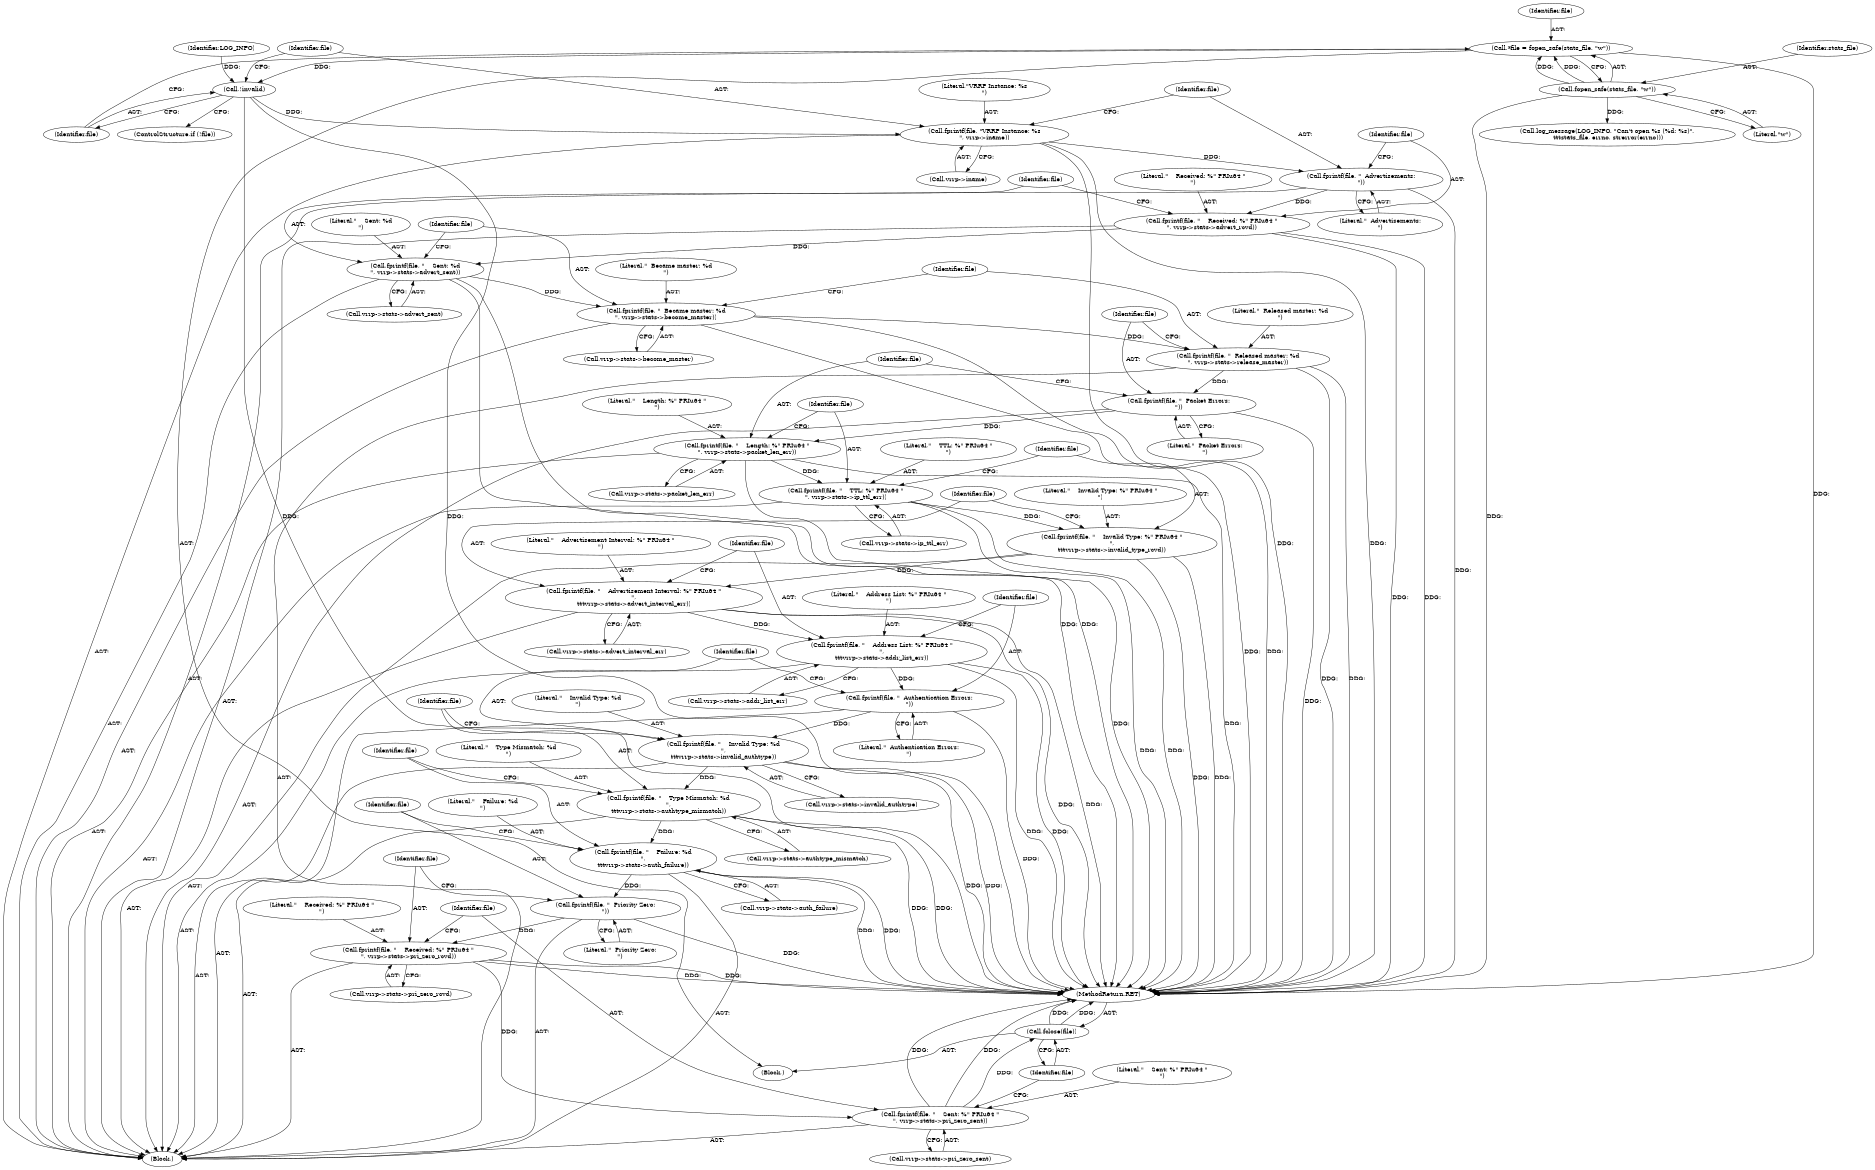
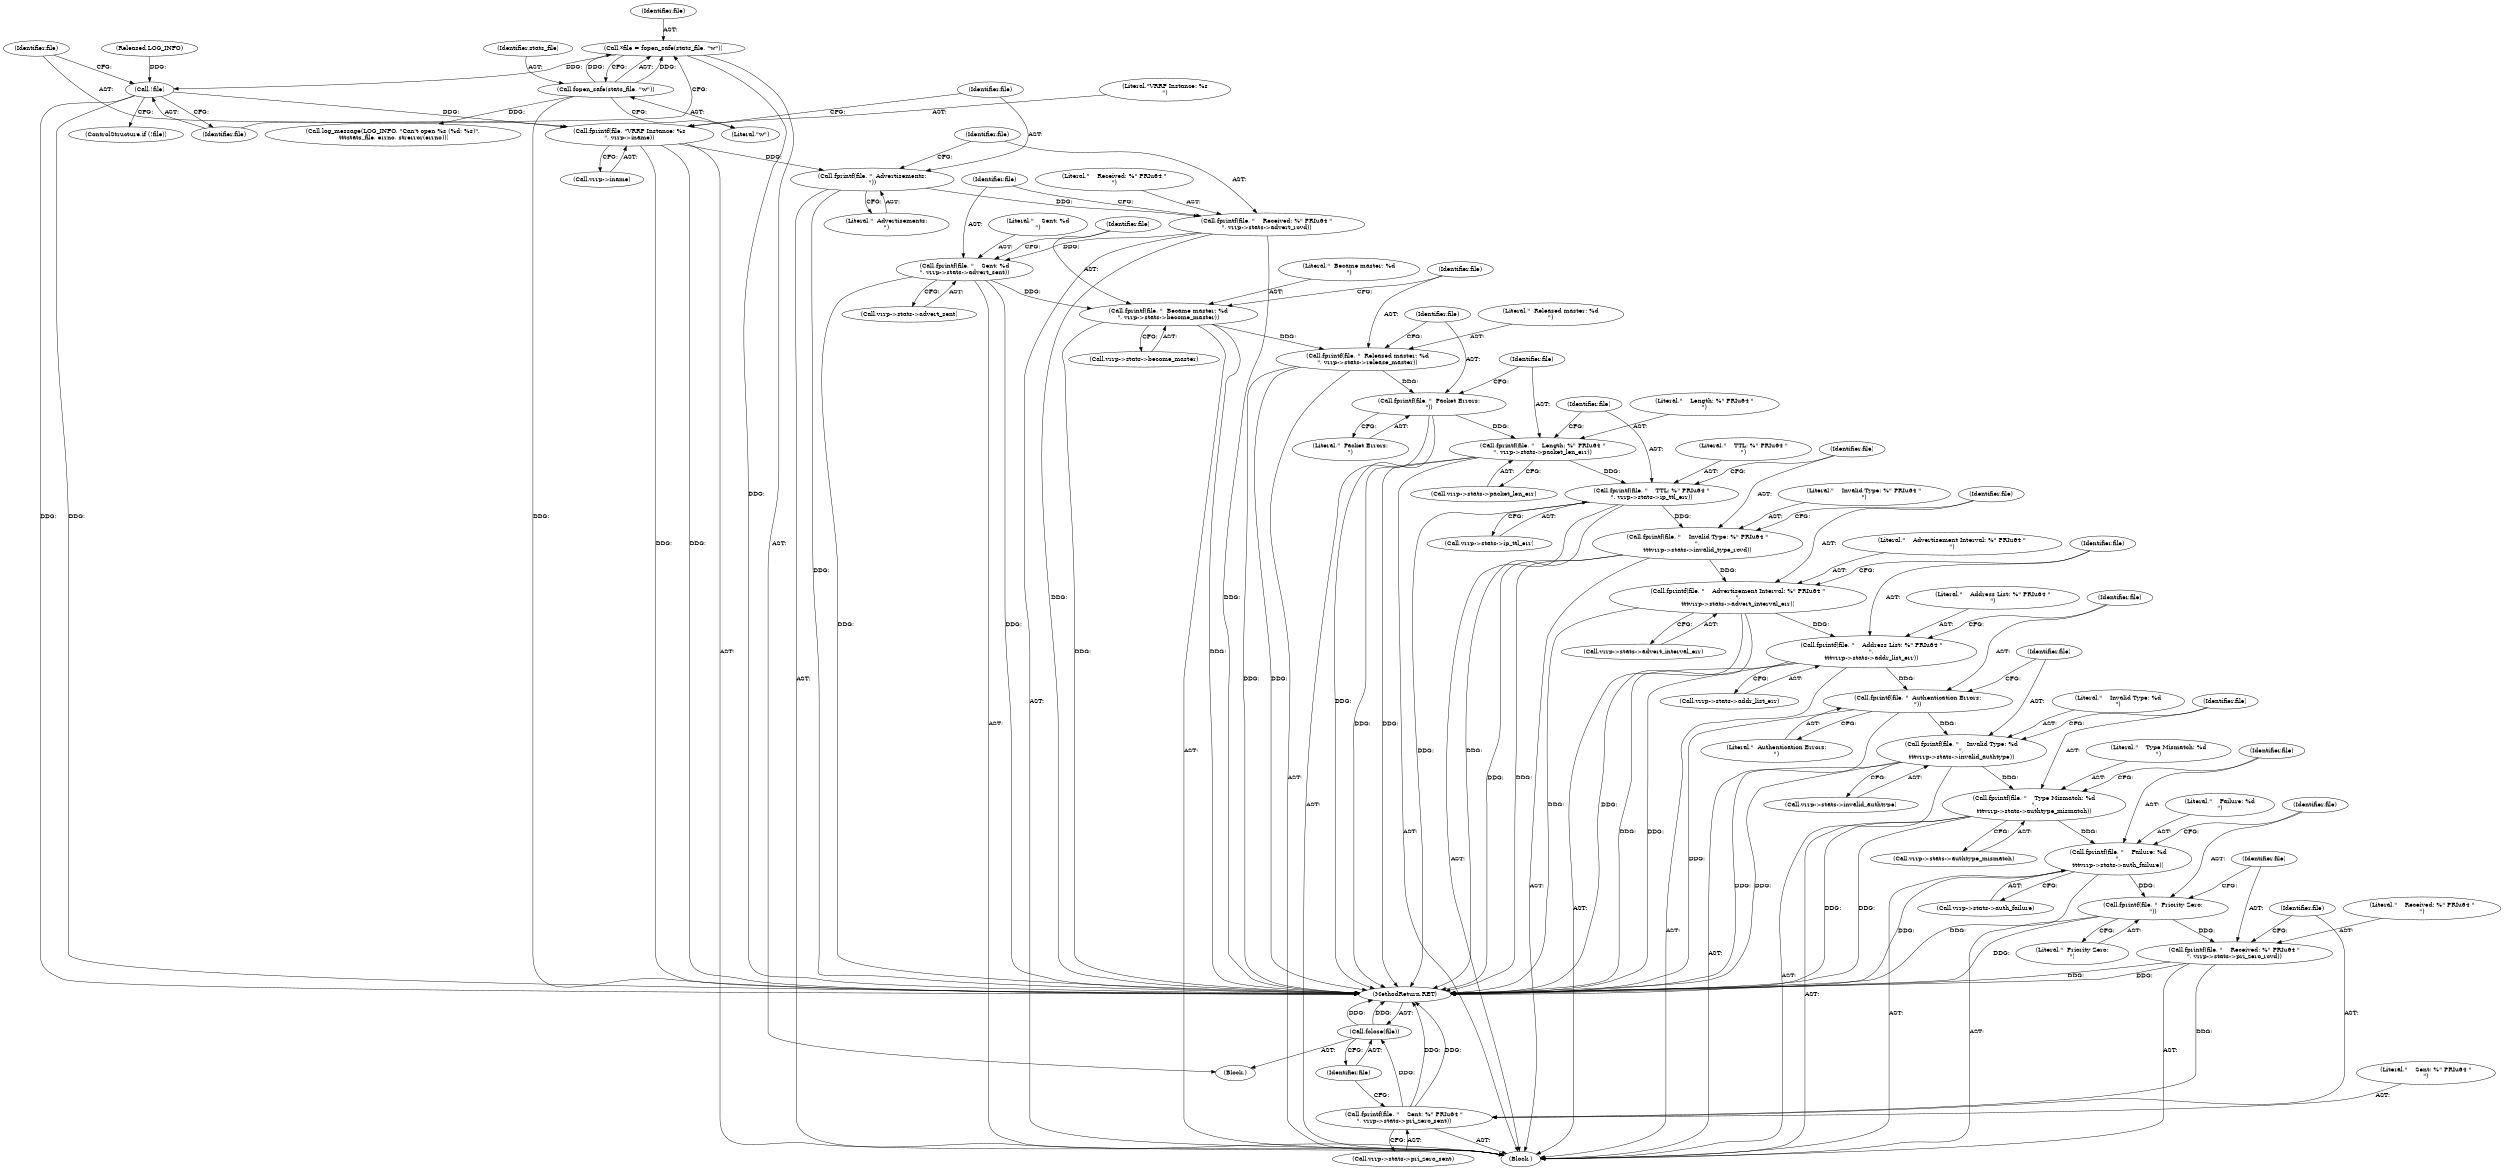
(221, 48) -> (150, 48)
(244, 90) -> (150, 90)
(401, 995) -> none
